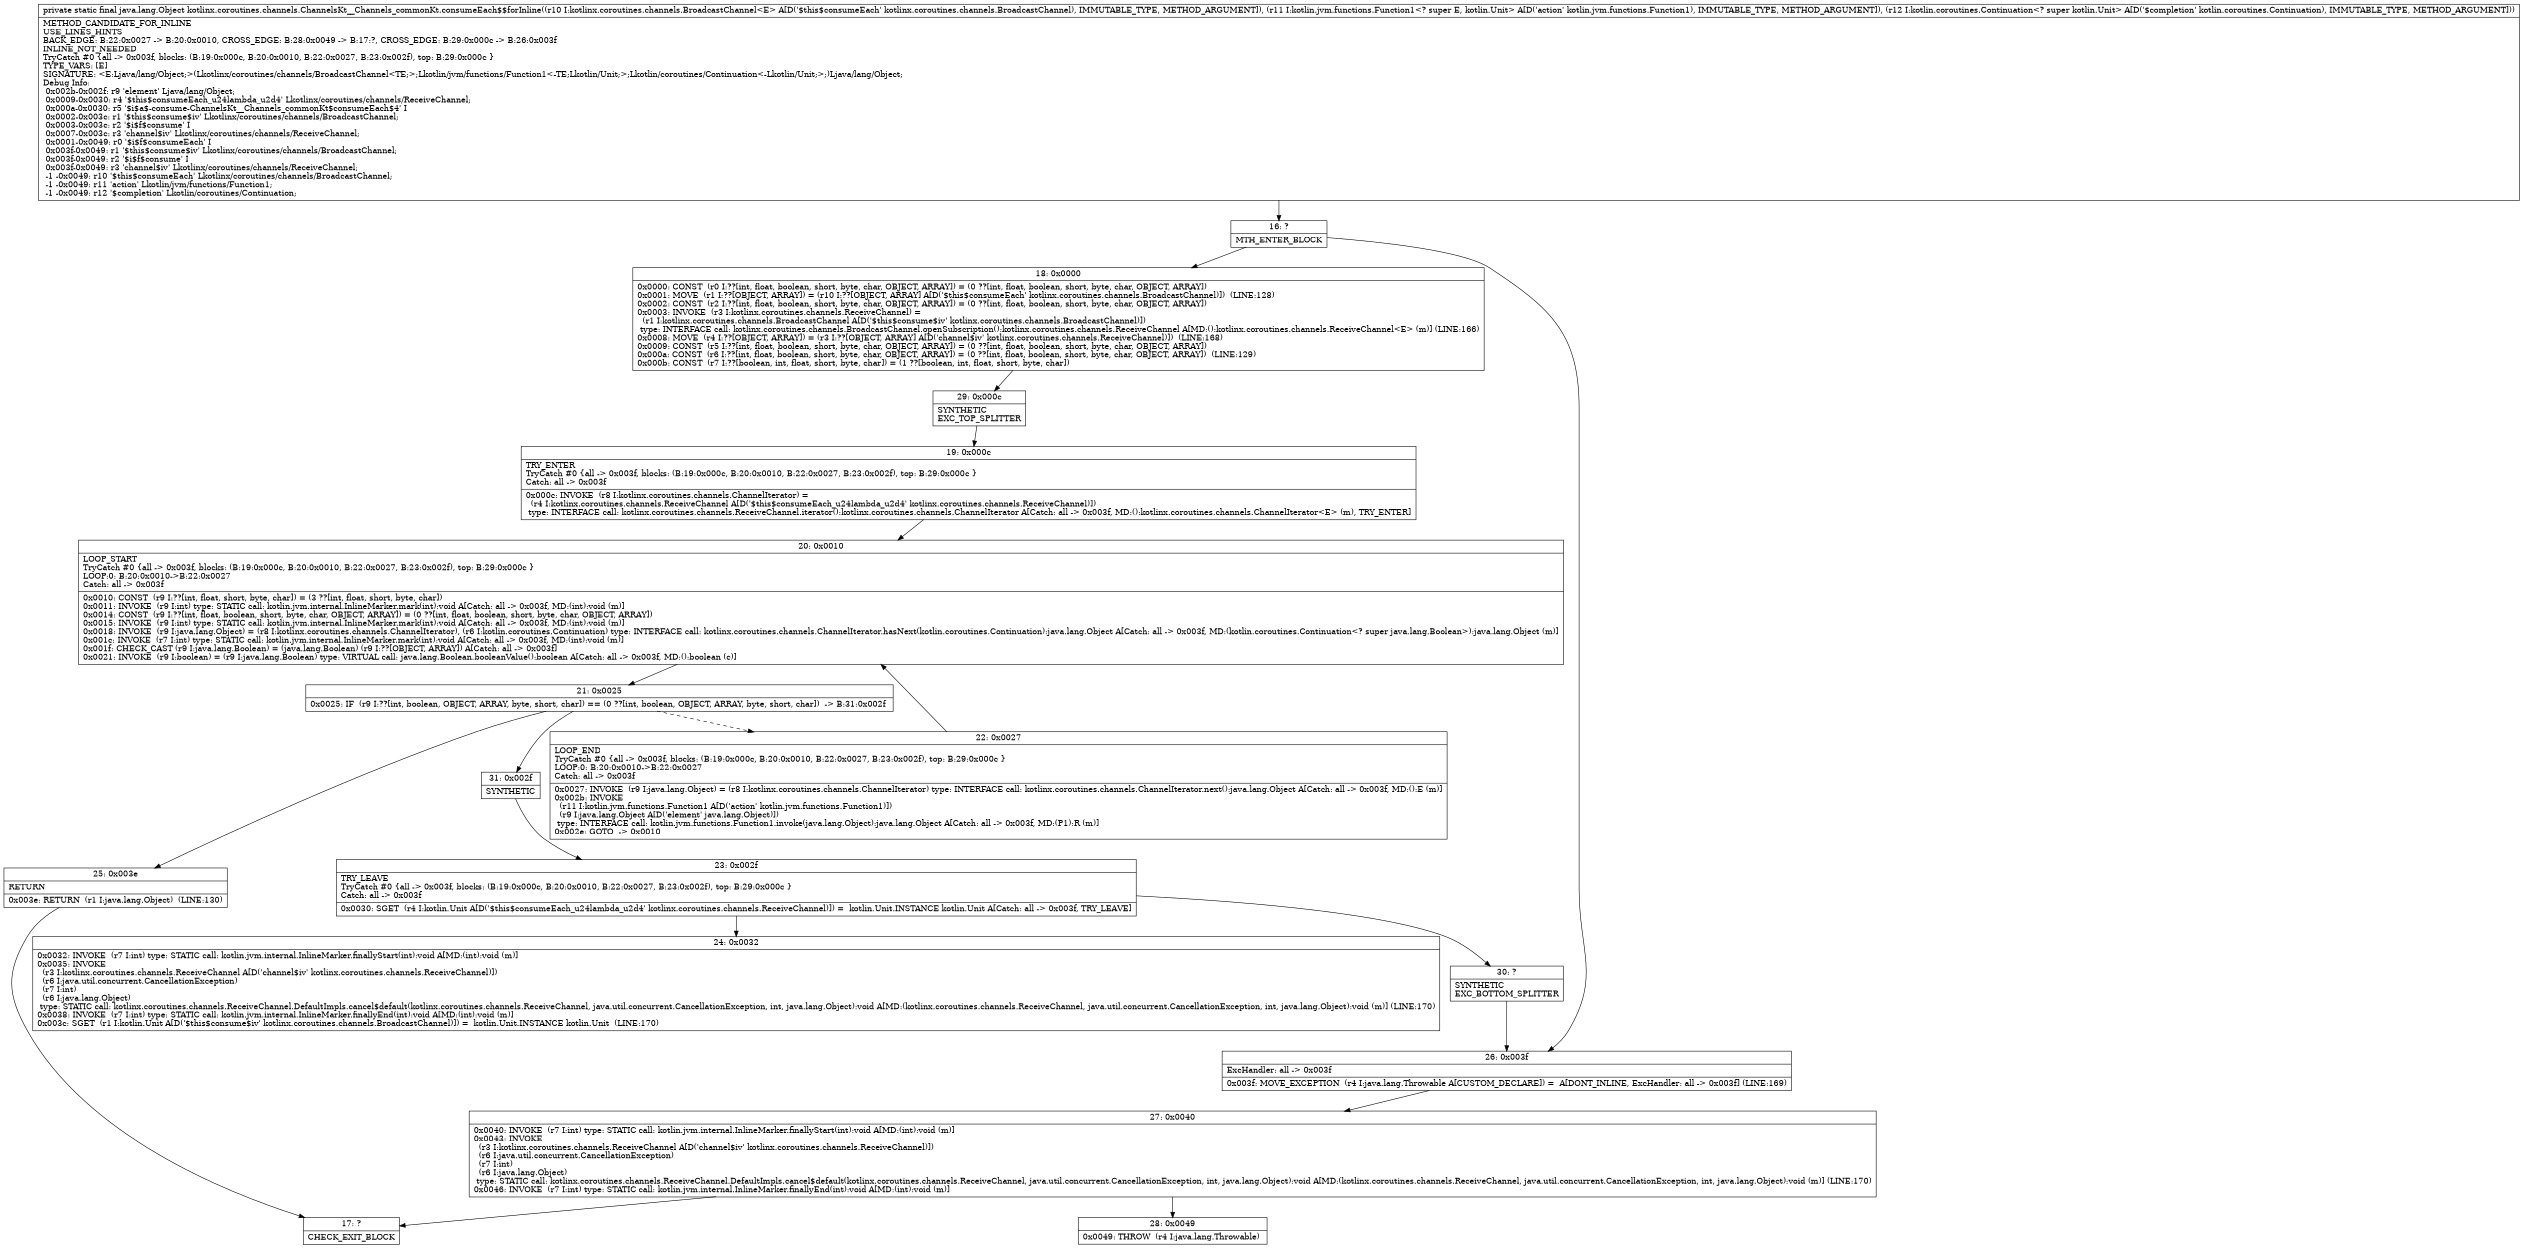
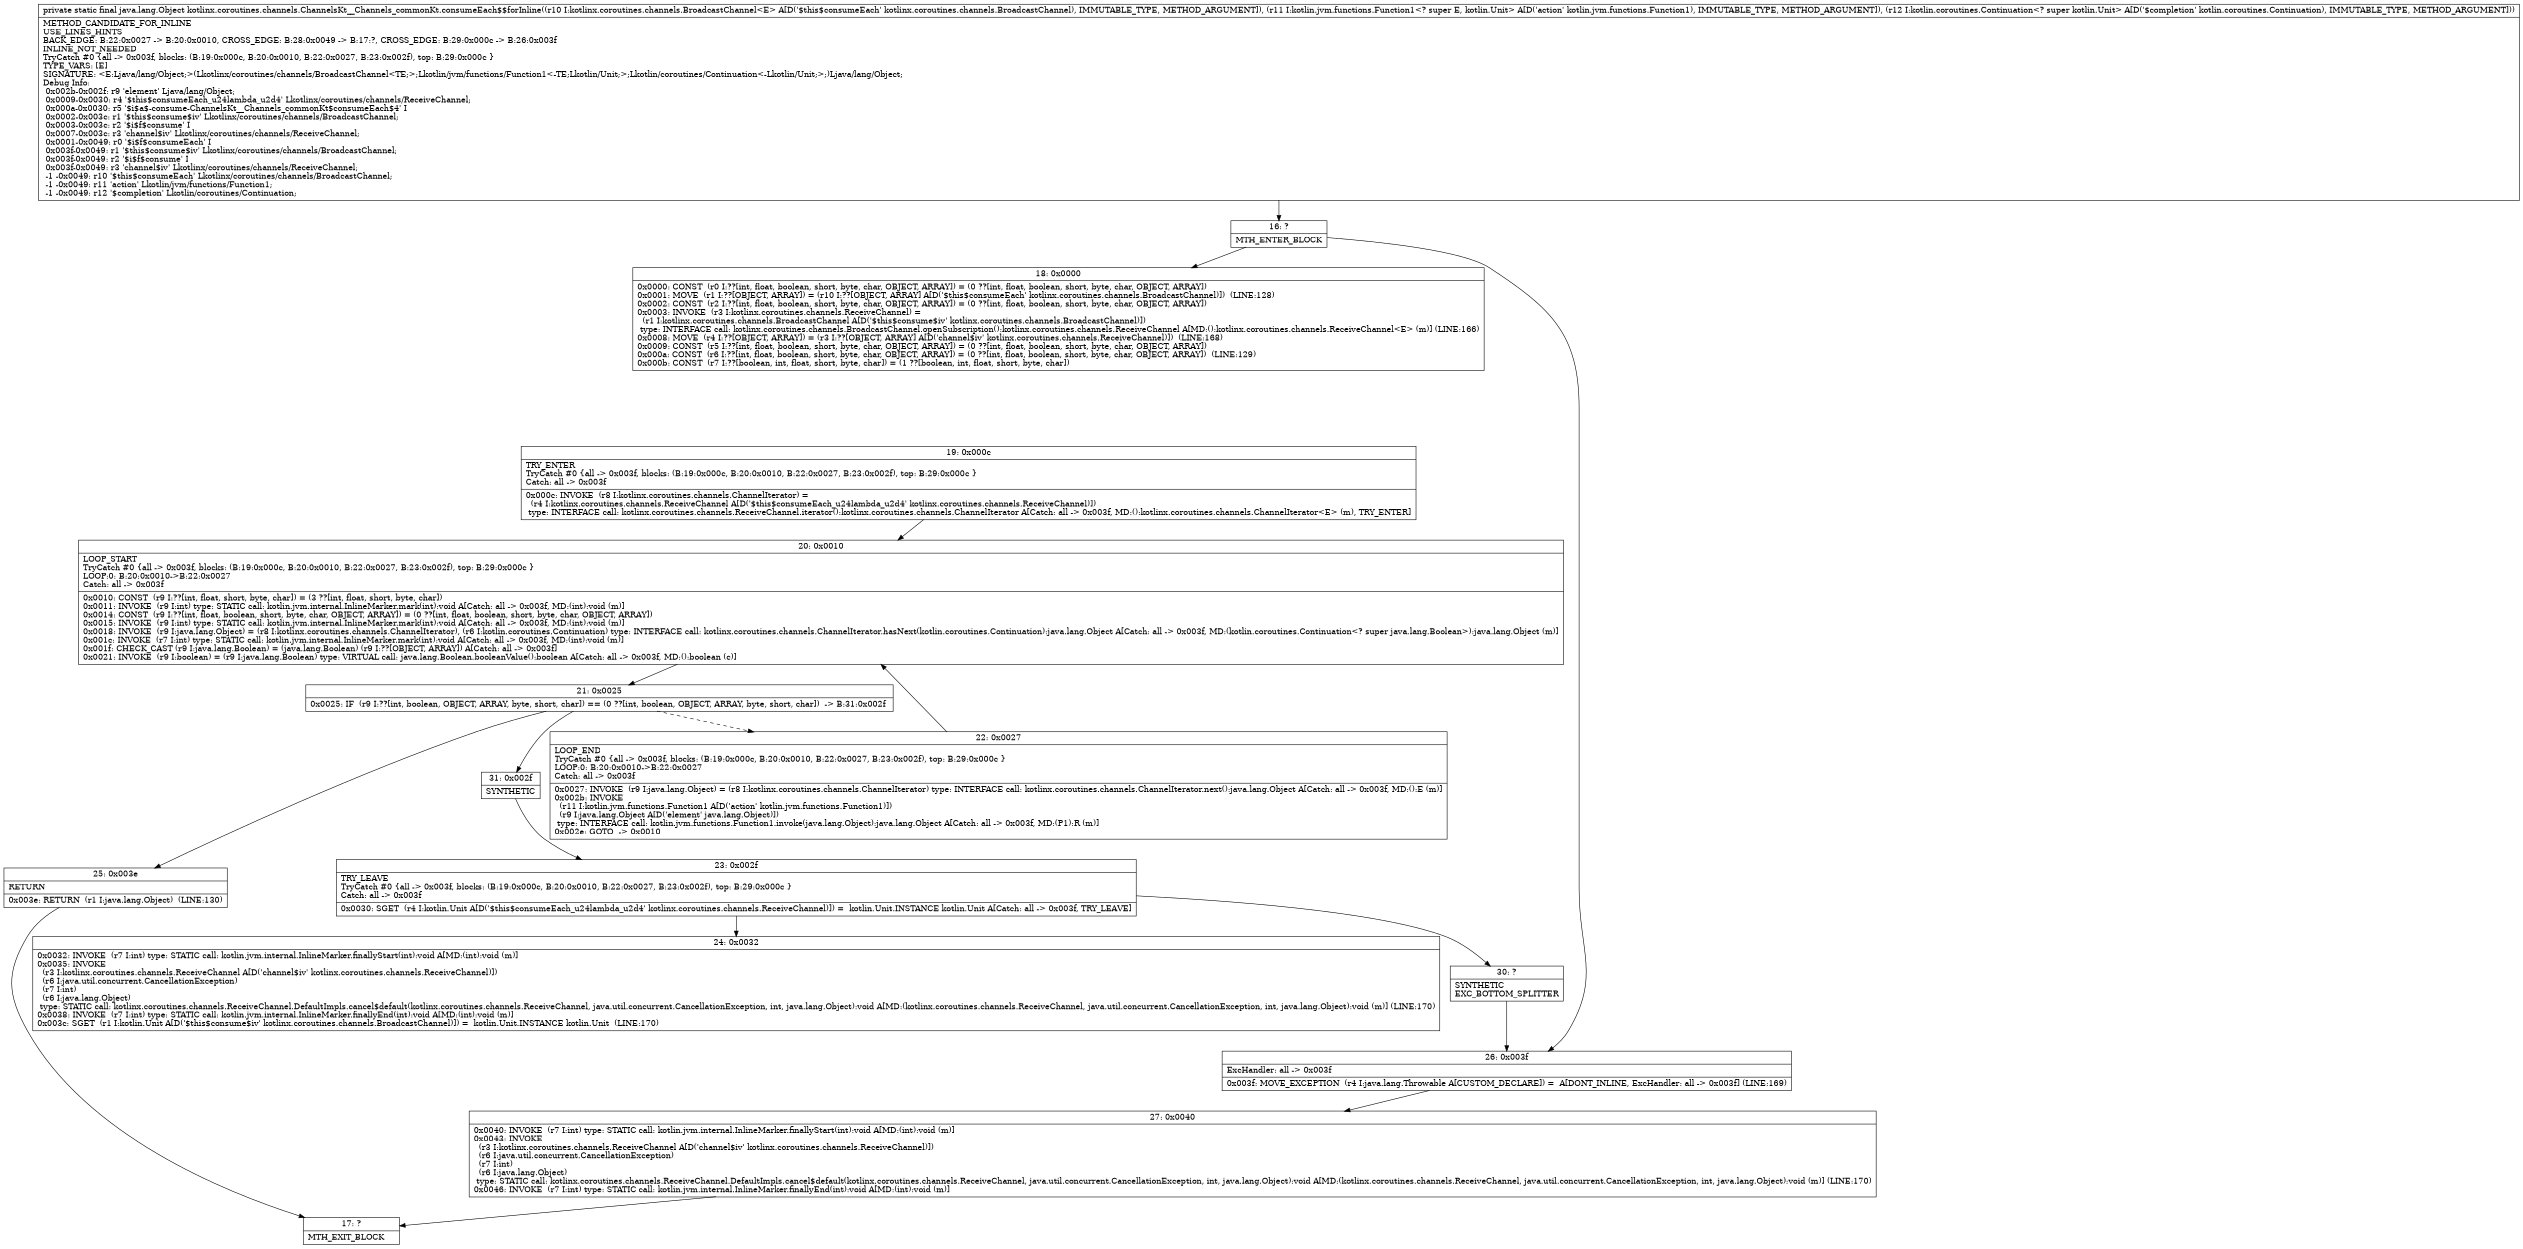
(979, 408) -> none
(1173, 1231) -> none
(351, 1237) -> (346, 1237)
